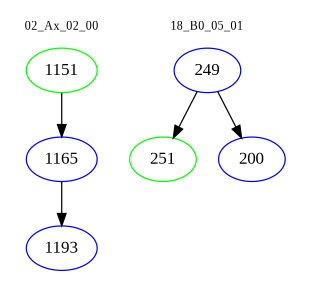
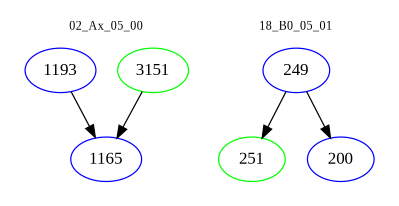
(62, 27) -> (107, 27)
(62, 70) -> (153, 70)
(62, 198) -> (80, 109)
